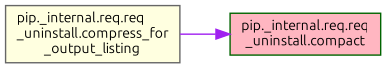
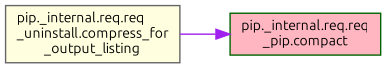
(305, 34) -> (305, 34)
